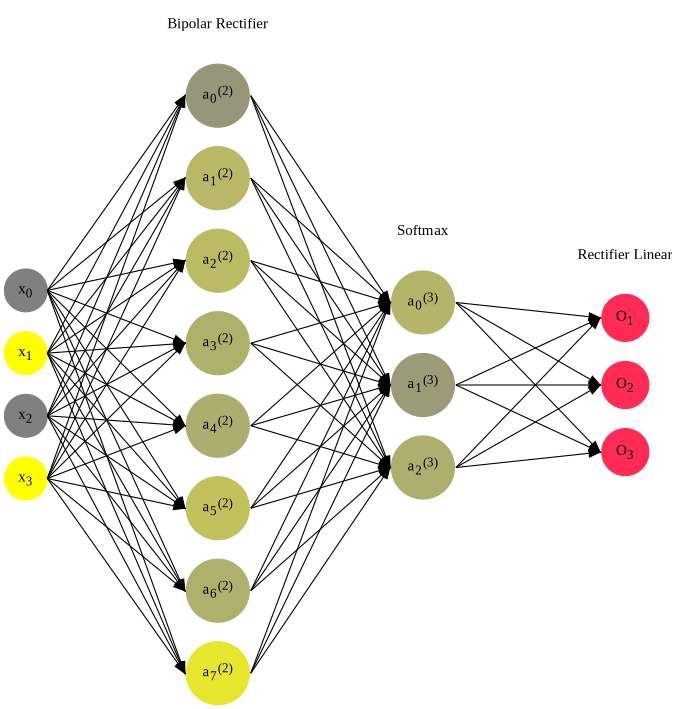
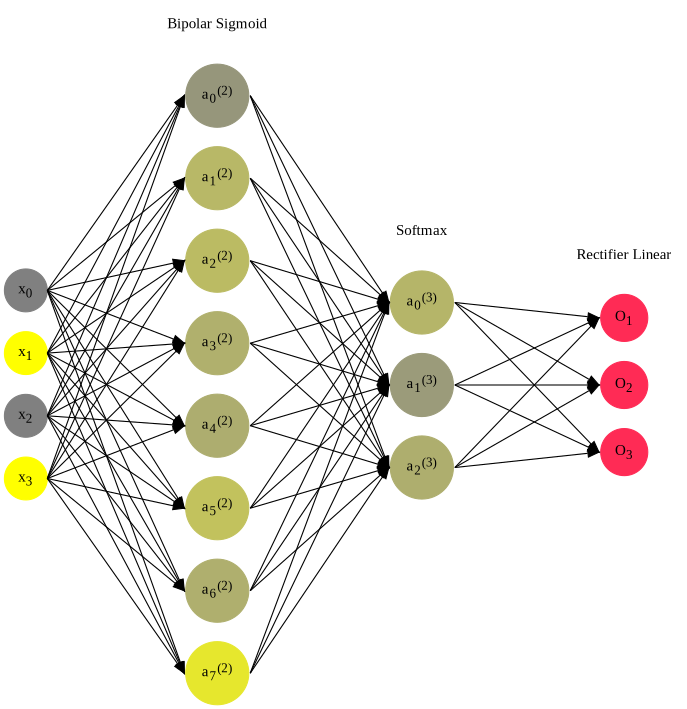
(218, 24) -> (217, 24)
